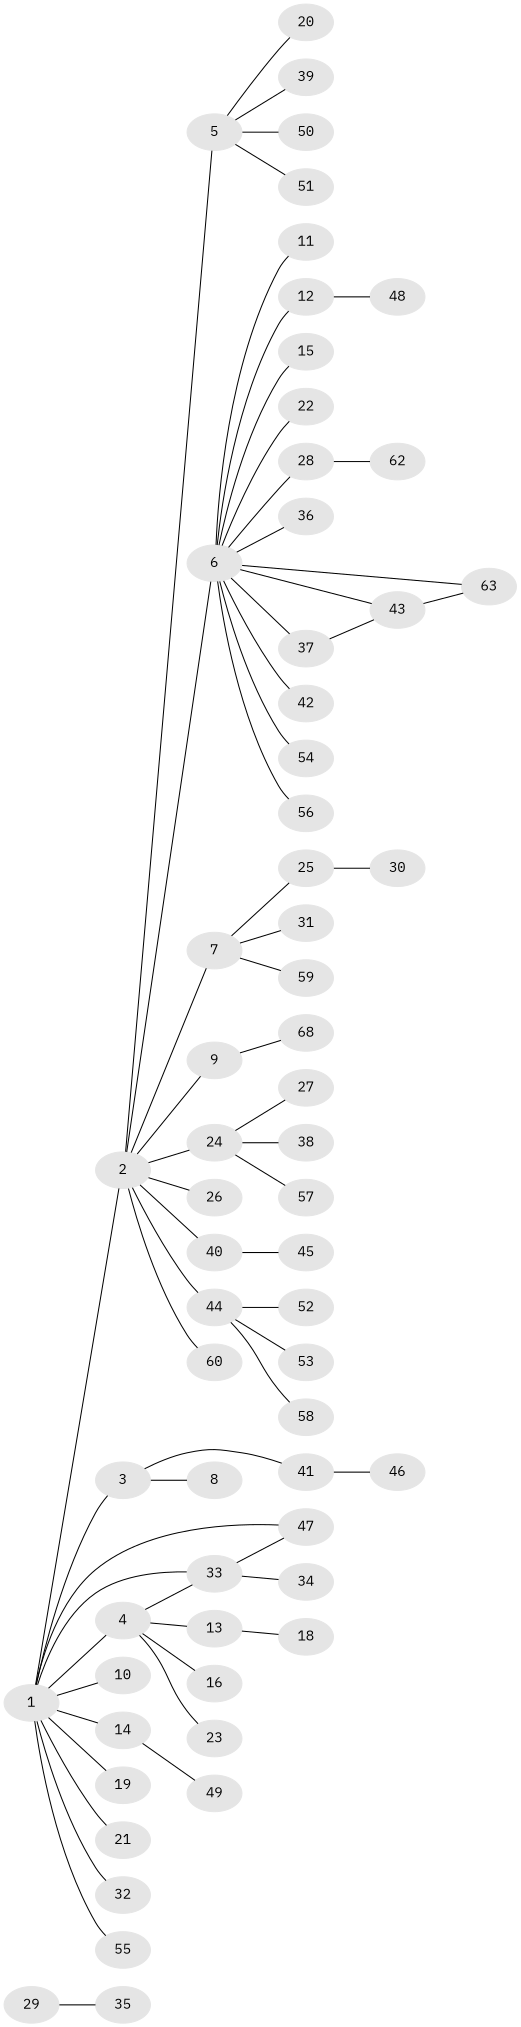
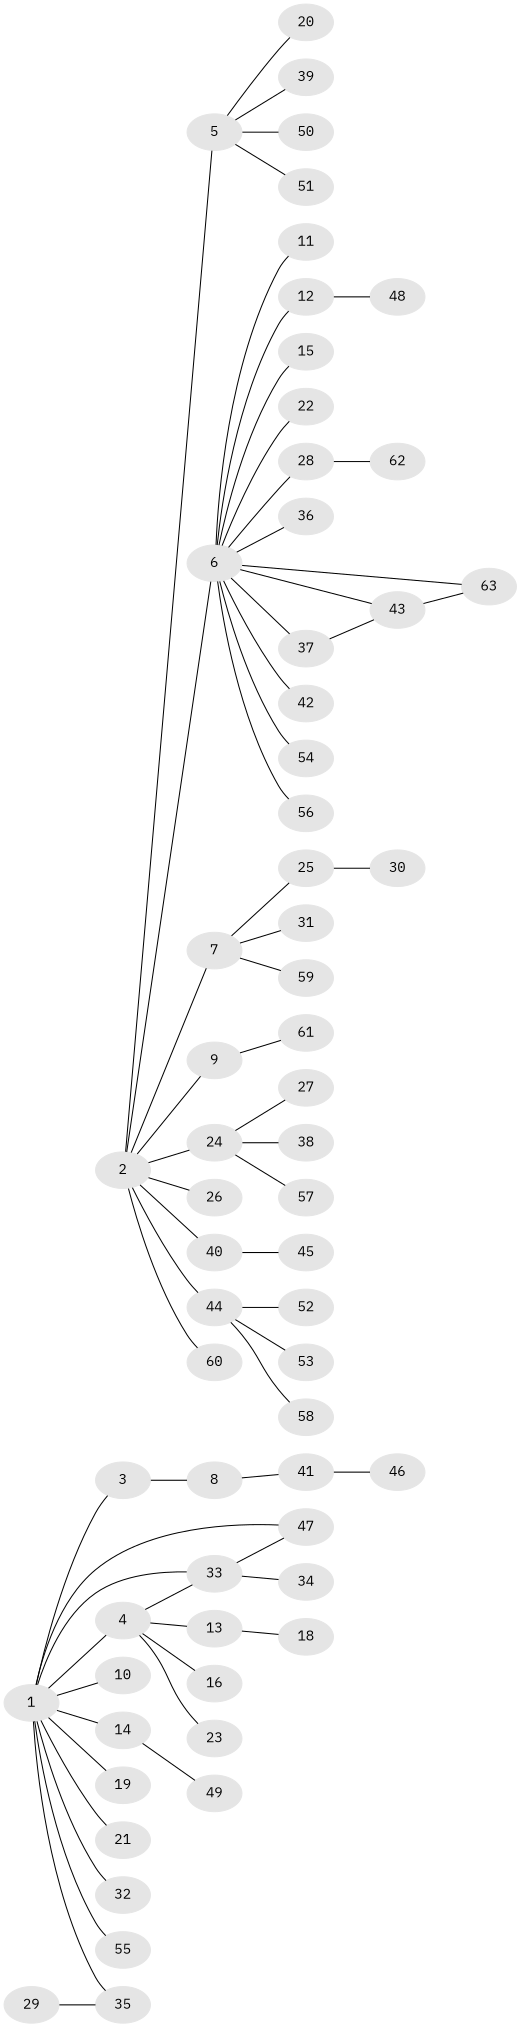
(306, 1033) -> (306, 1033)
(77, 1437) -> (54, 1861)
(212, 1450) -> (260, 1476)
